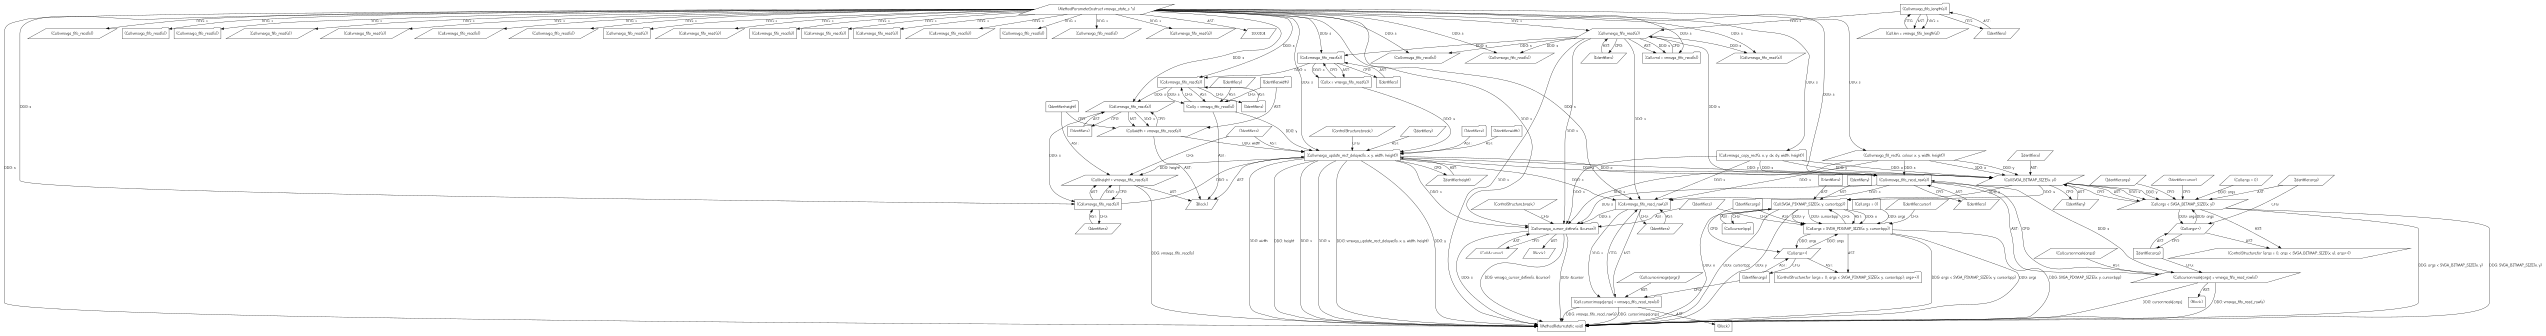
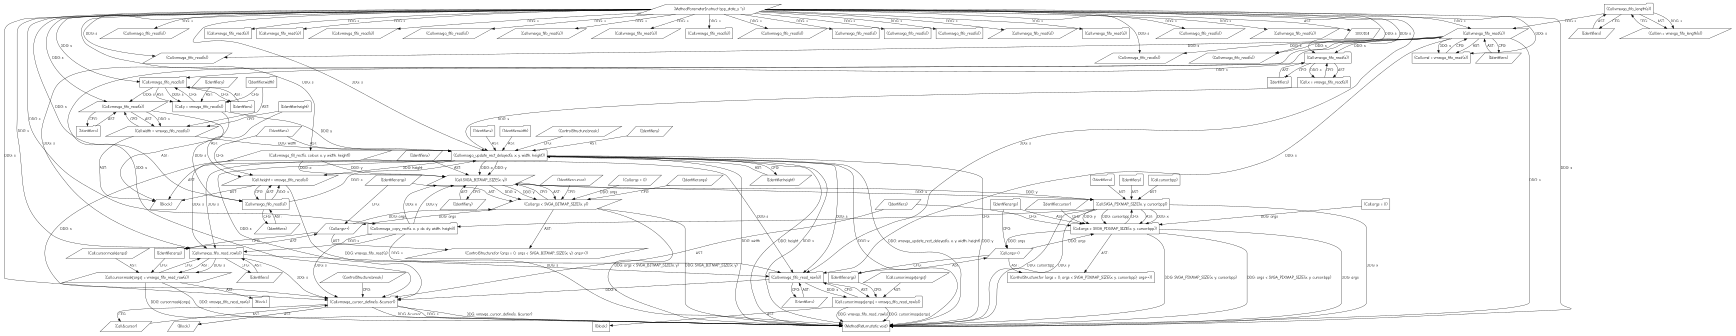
(1097, 9) -> (709, 9)
(1748, 212) -> (777, 220)
